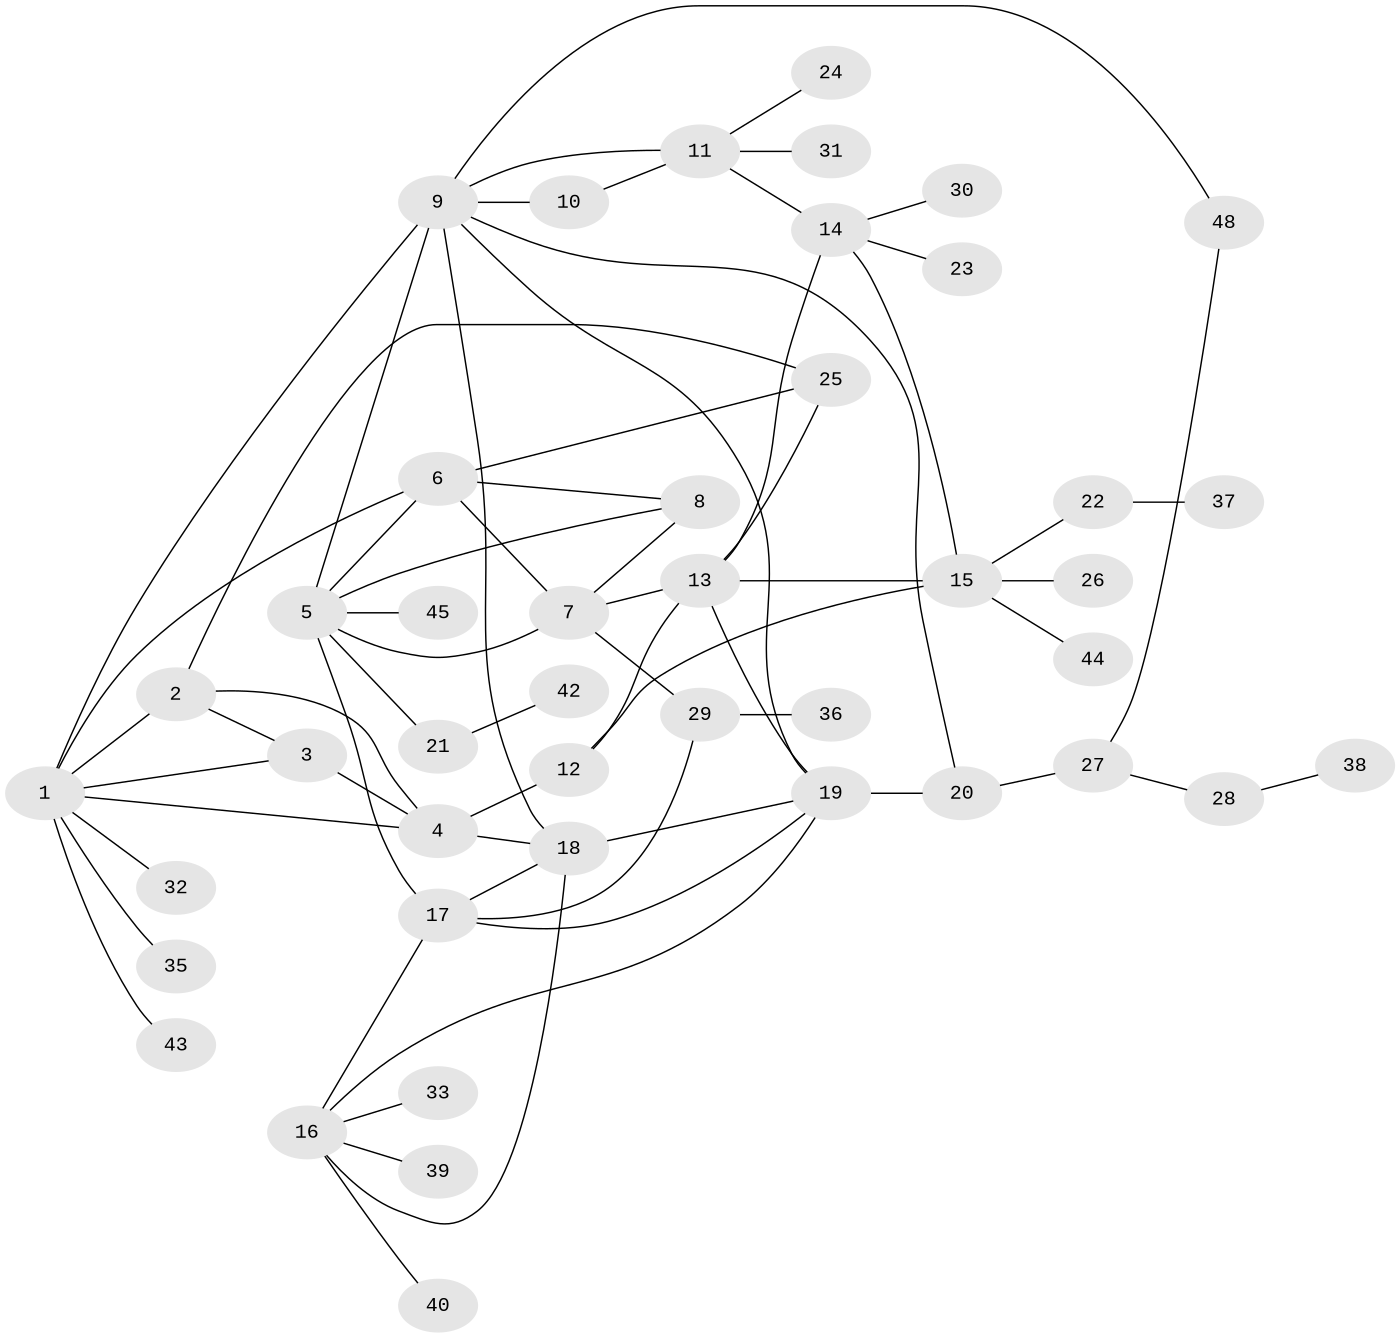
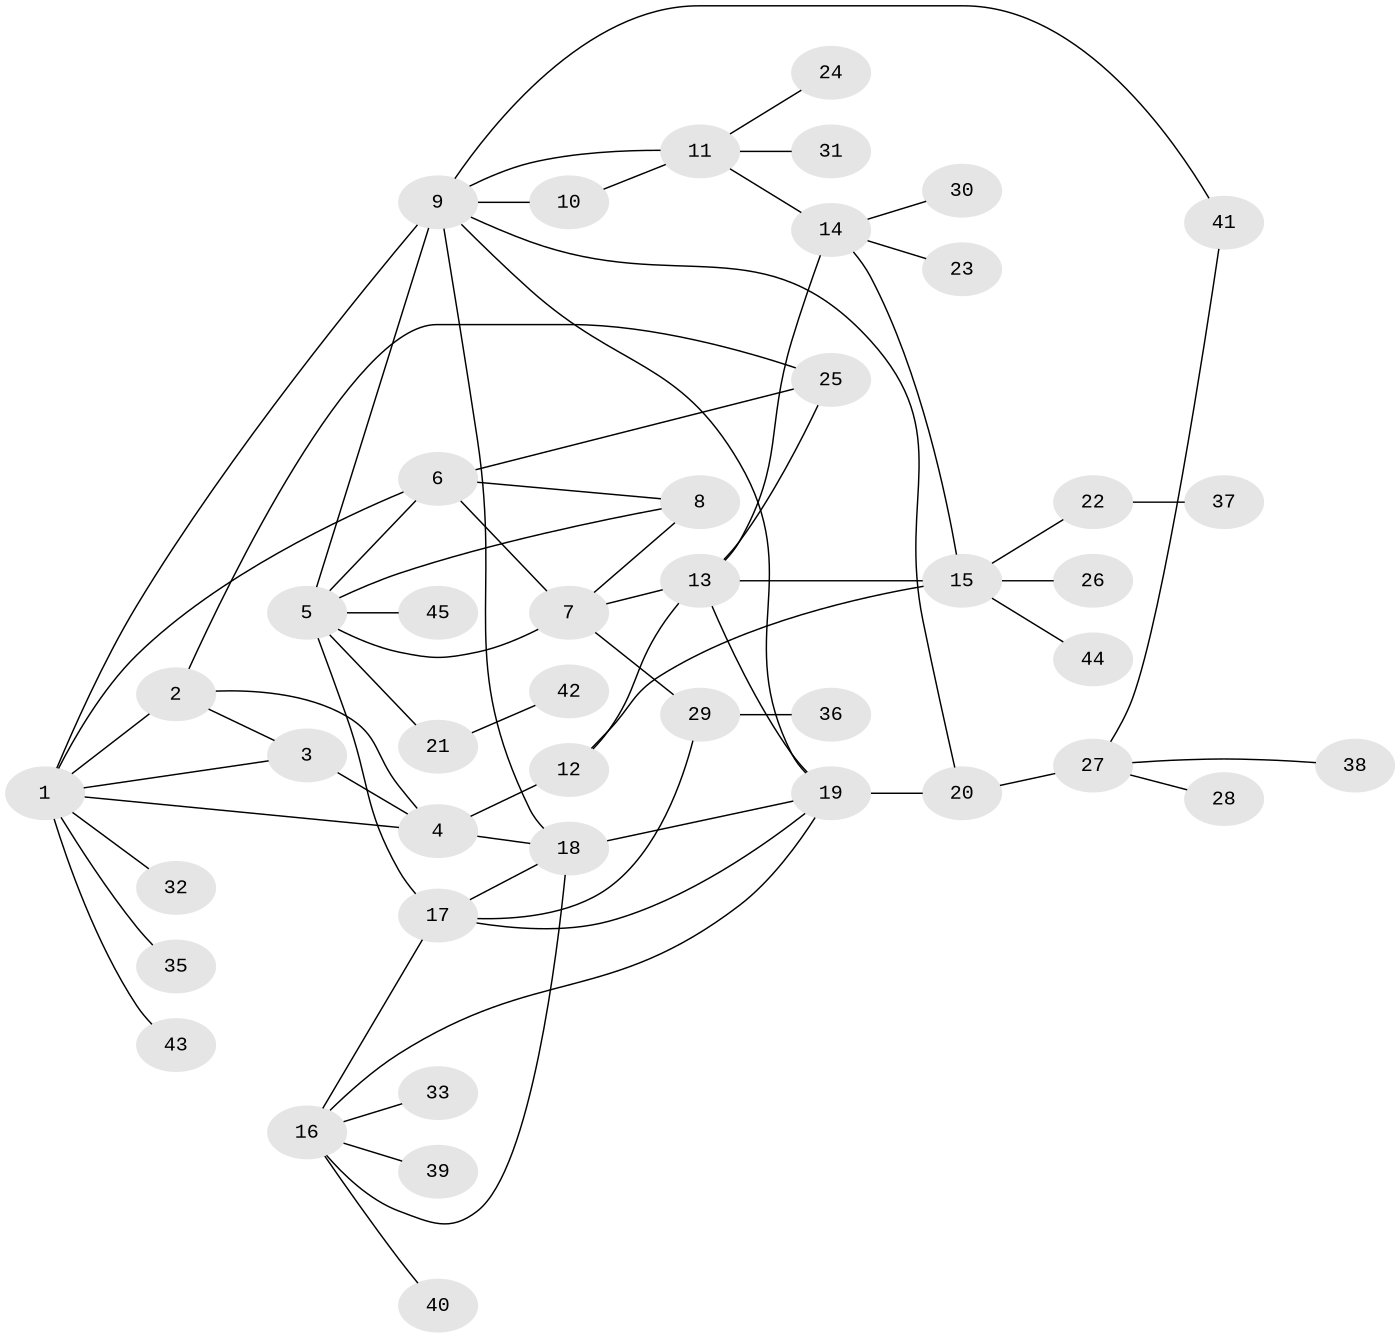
(1224, 223) -> (1224, 223)
(1290, 782) -> (1224, 759)
